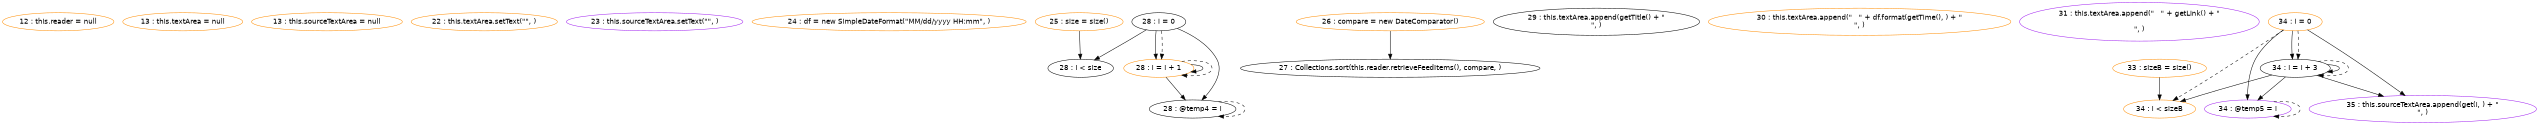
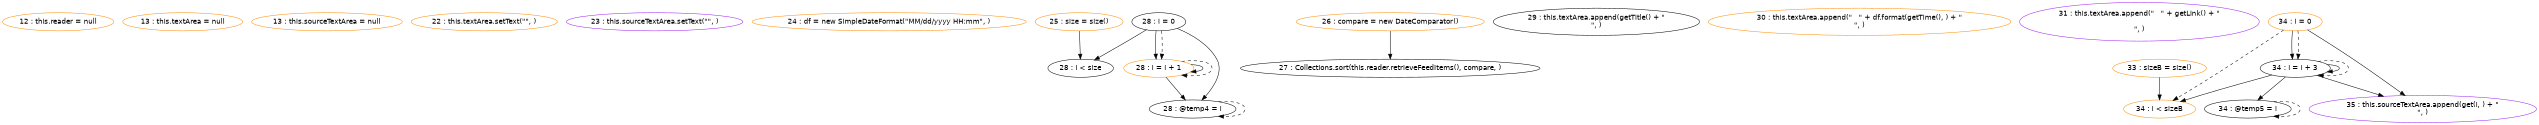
(2256, 57) -> none
(2248, 109) -> (2248, 109)
